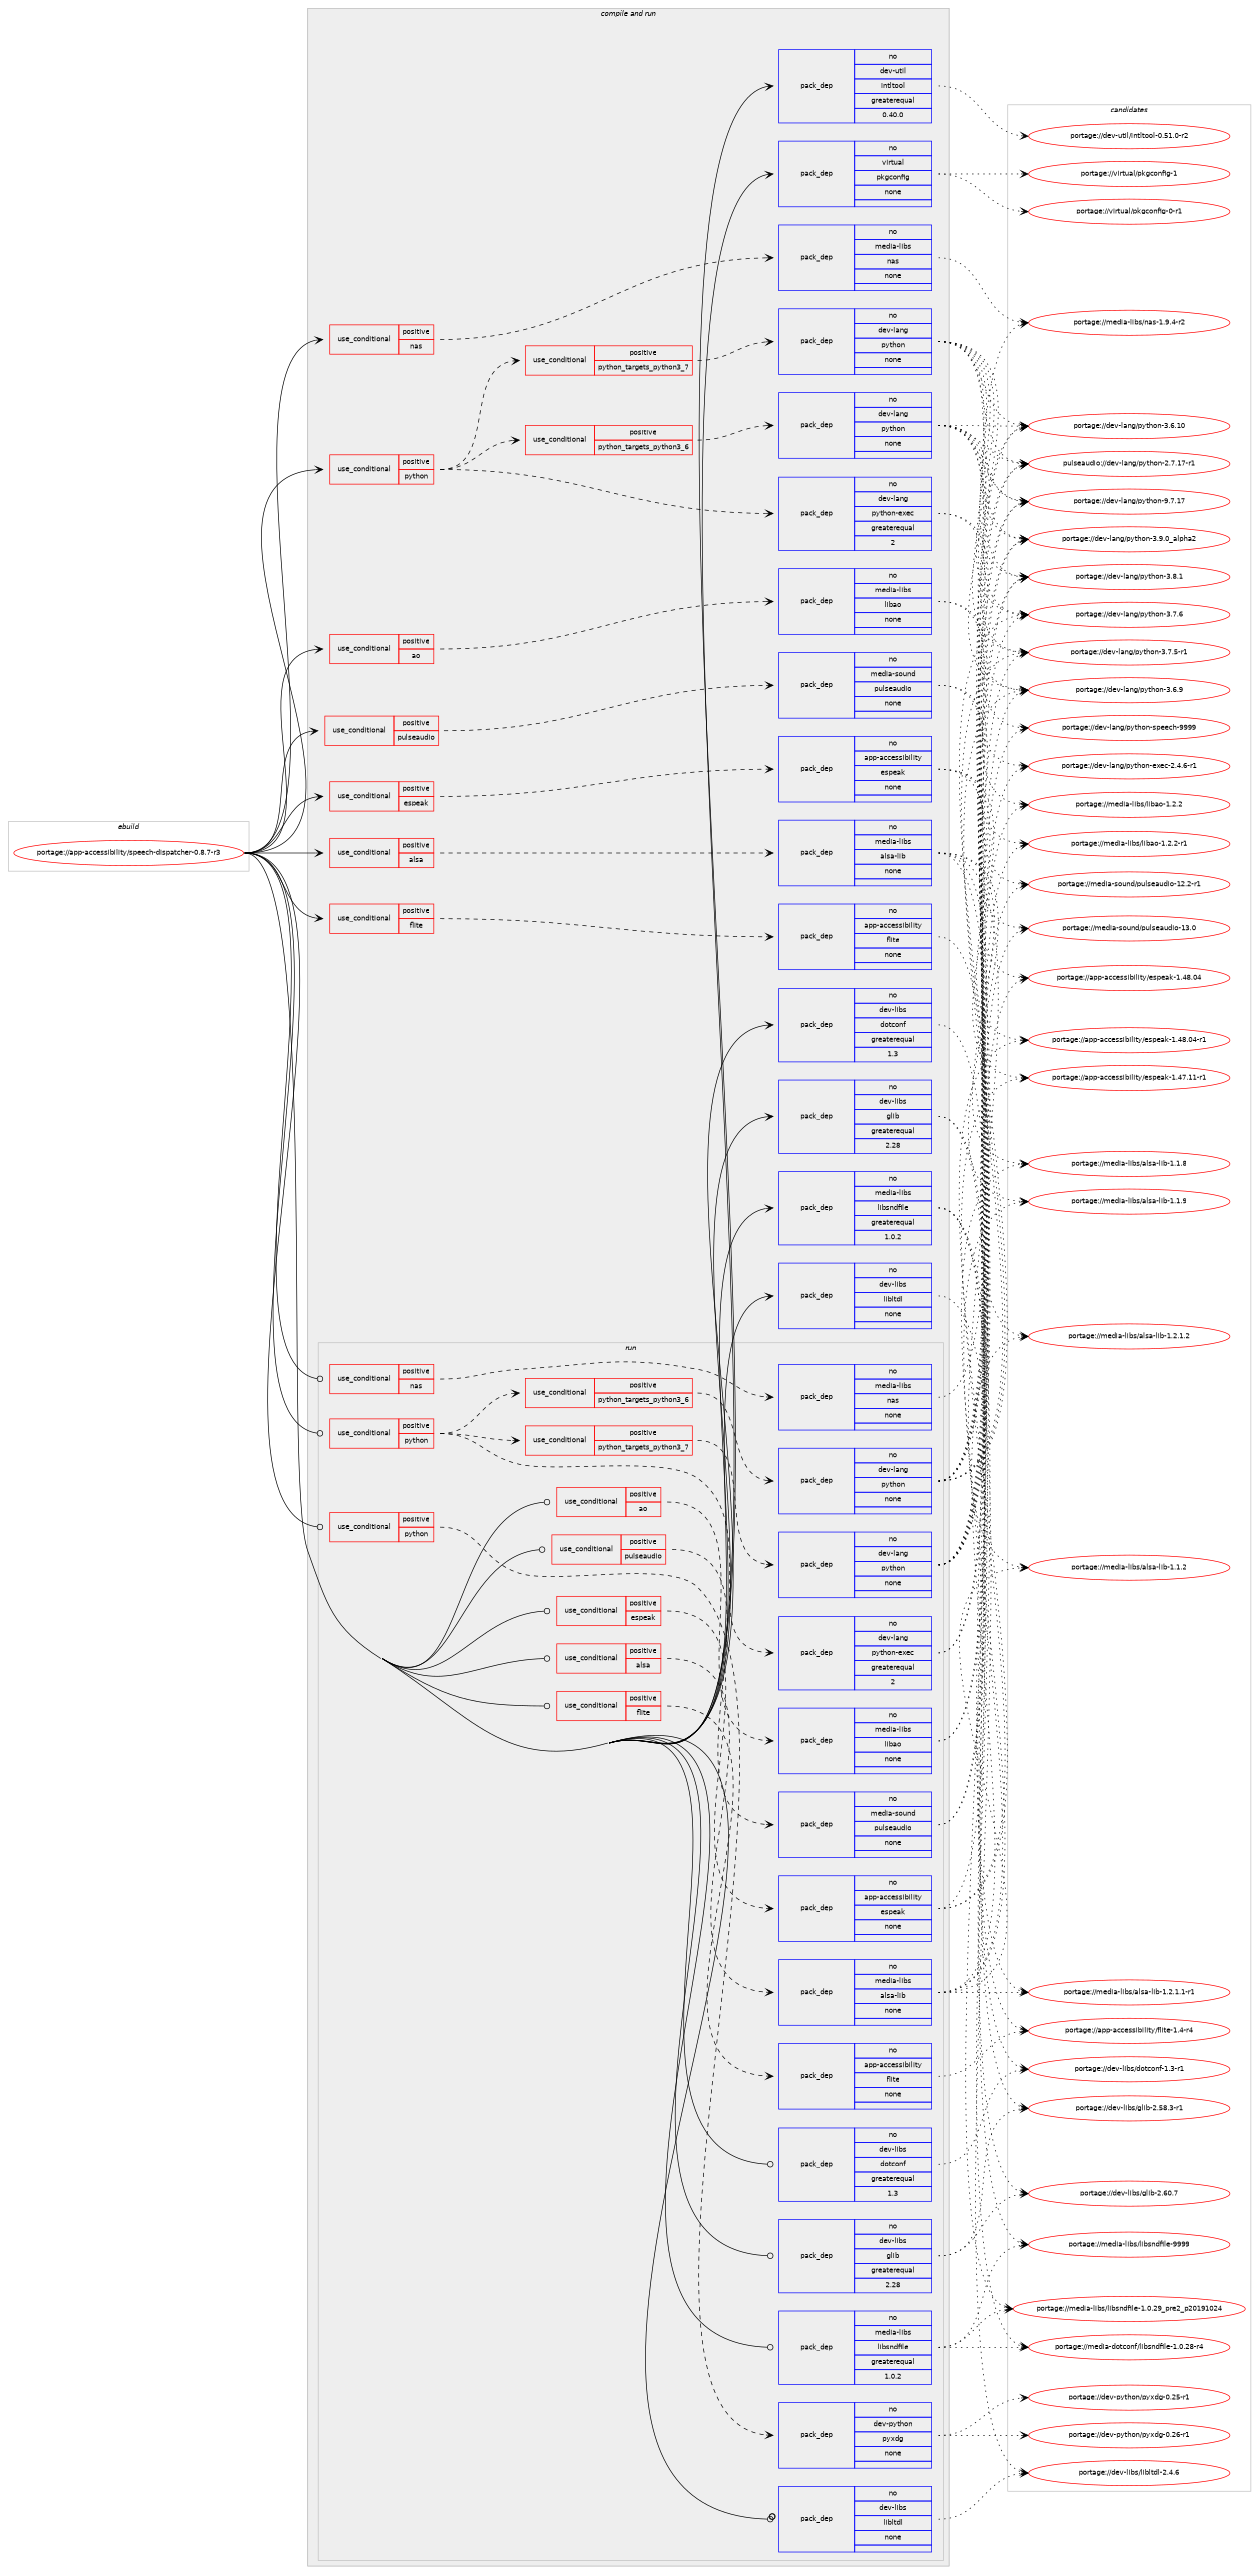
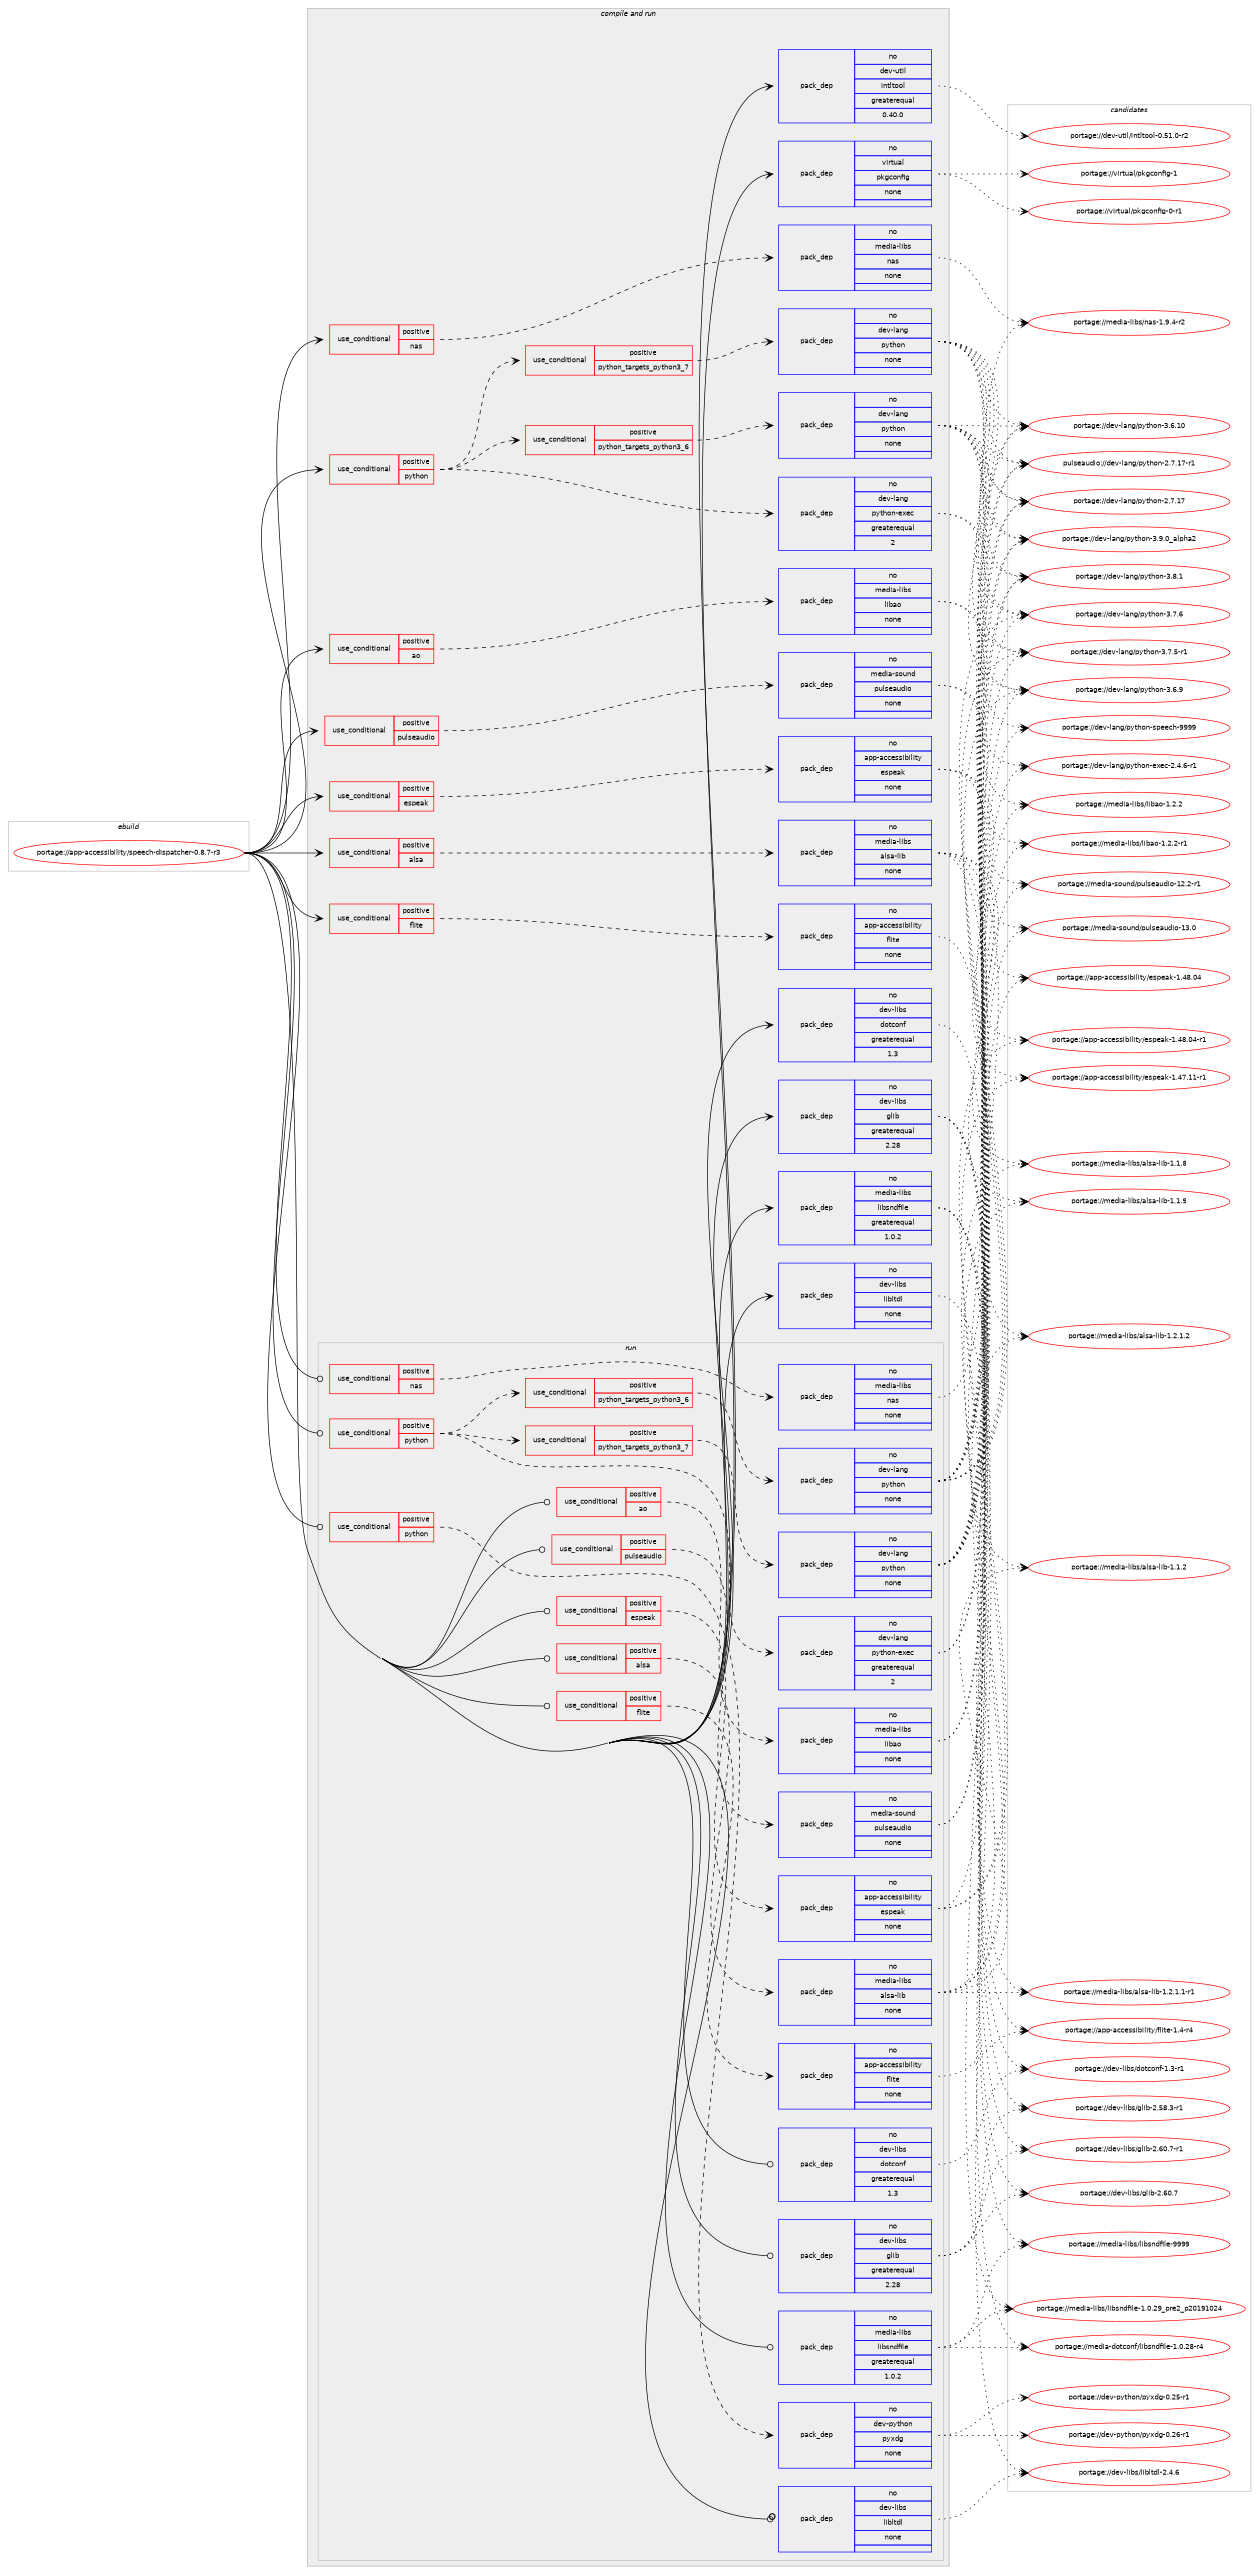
(1129, 502) -> (1129, 502)
none -> (1129, 2150)
